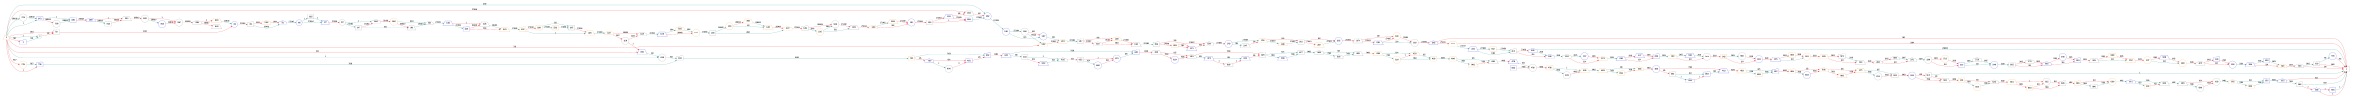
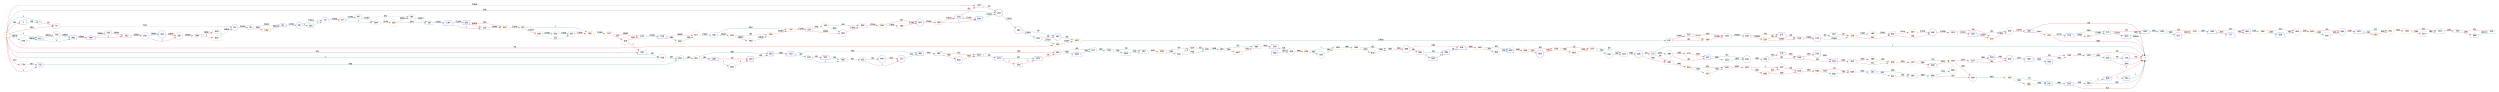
(1920, 60) -> (1660, 54)
(2208, 85) -> (1962, 69)
